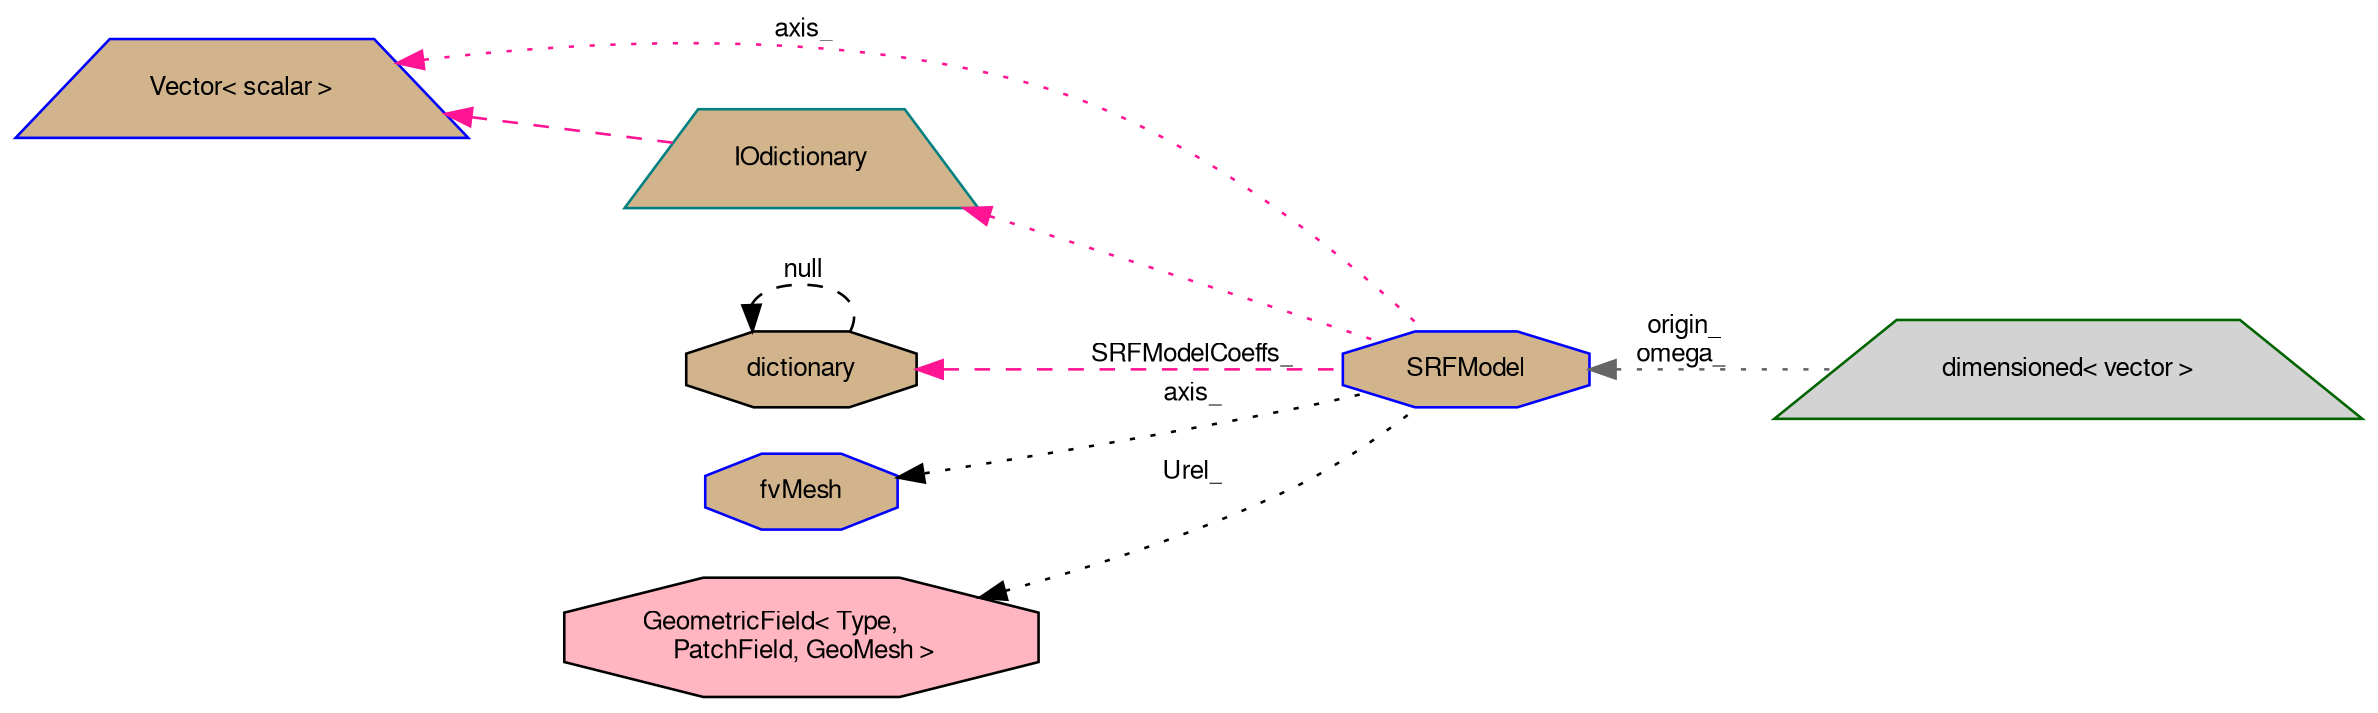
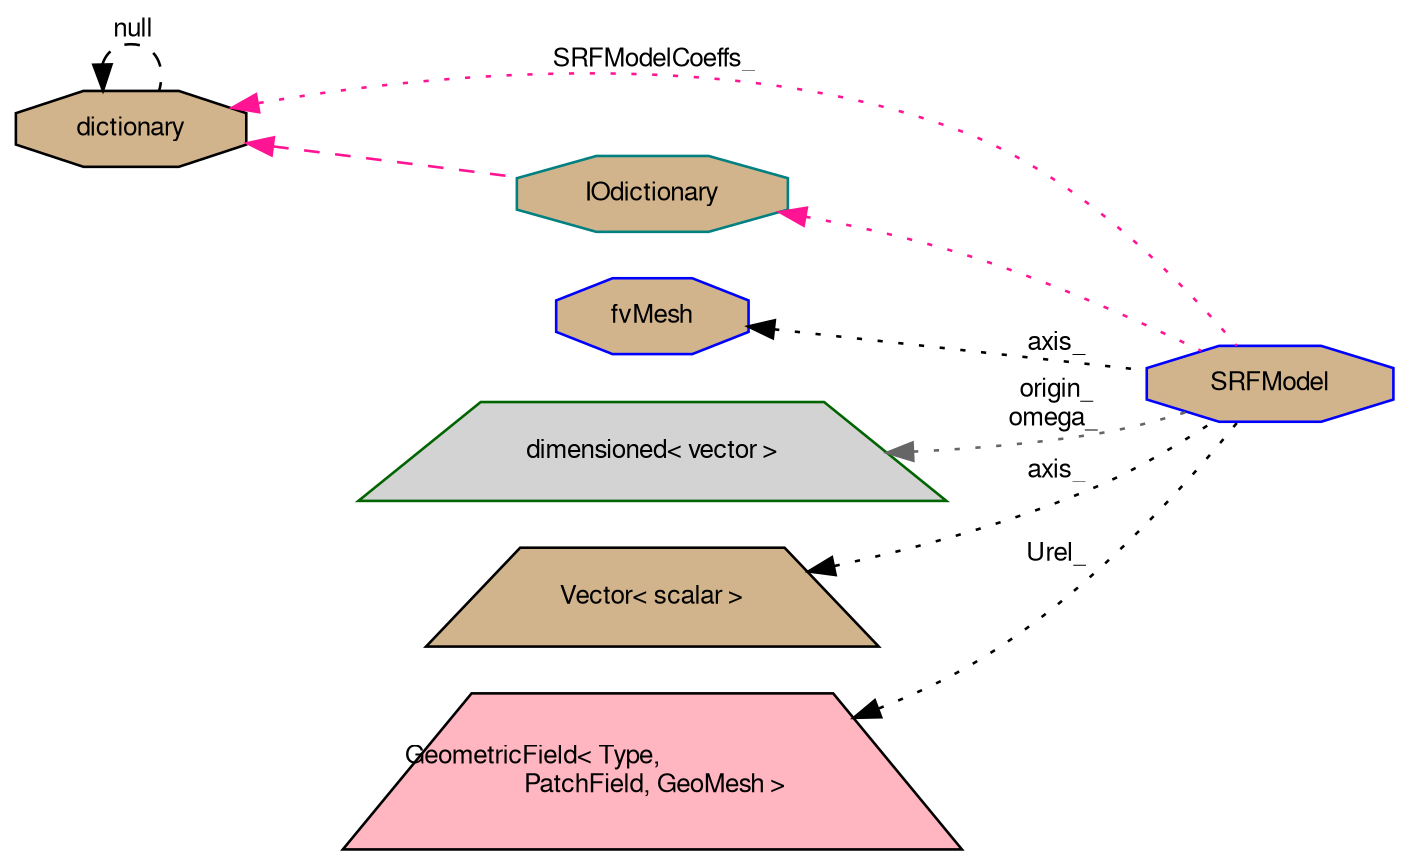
(962, 67) -> (1032, 512)
(242, 88) -> (652, 597)
(572, 130) -> (396, 162)
(801, 159) -> (652, 194)
(1143, 369) -> (788, 88)
(1726, 369) -> (1051, 440)
(801, 637) -> (652, 771)
